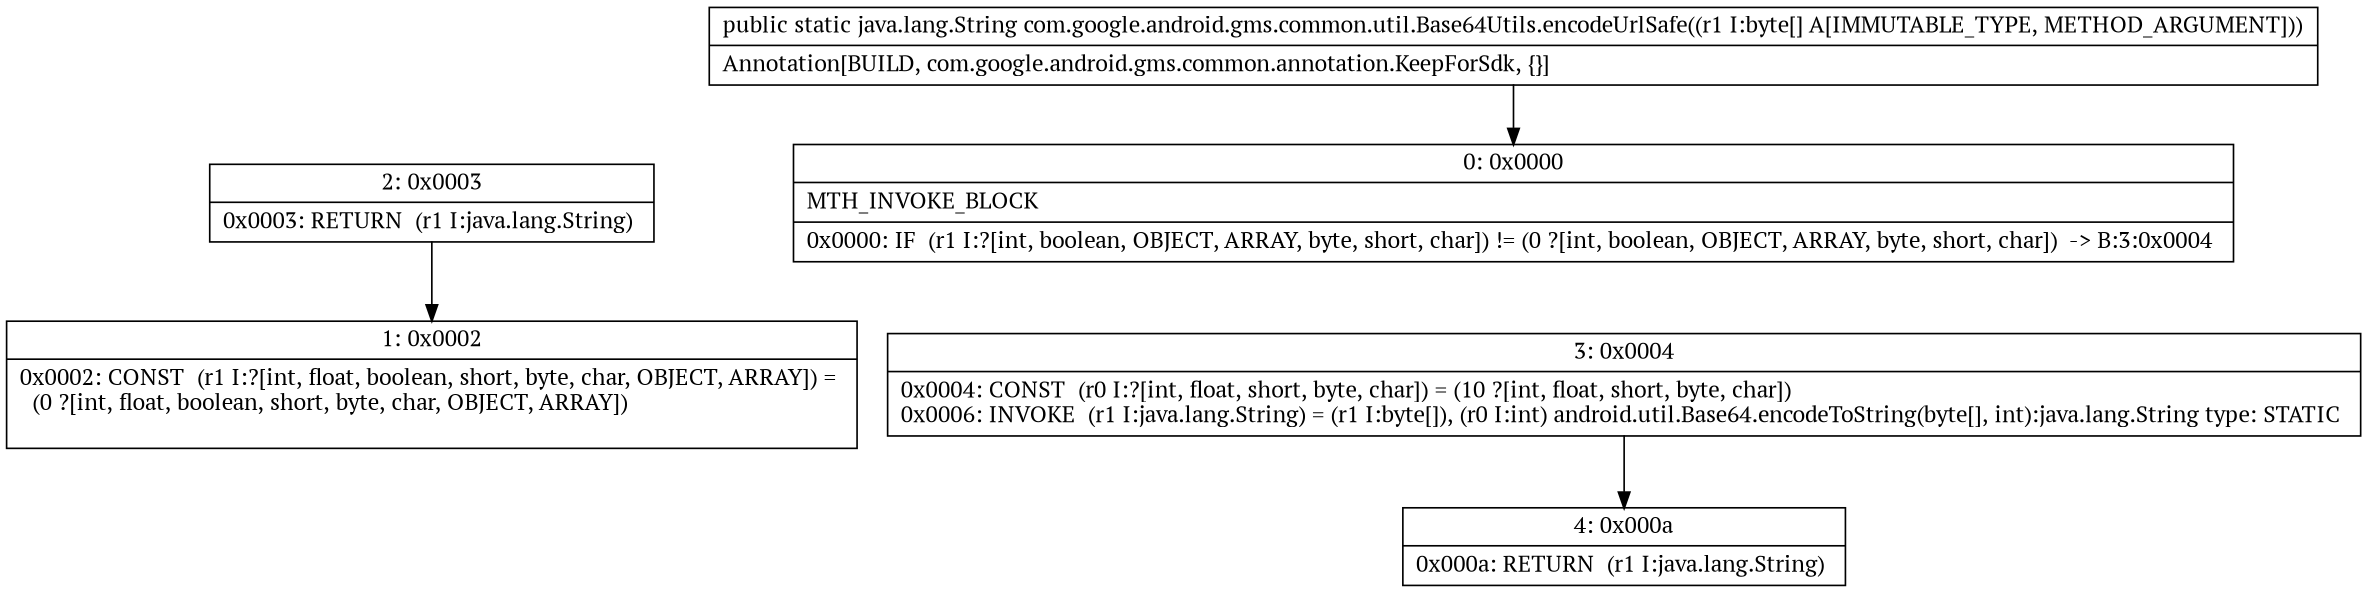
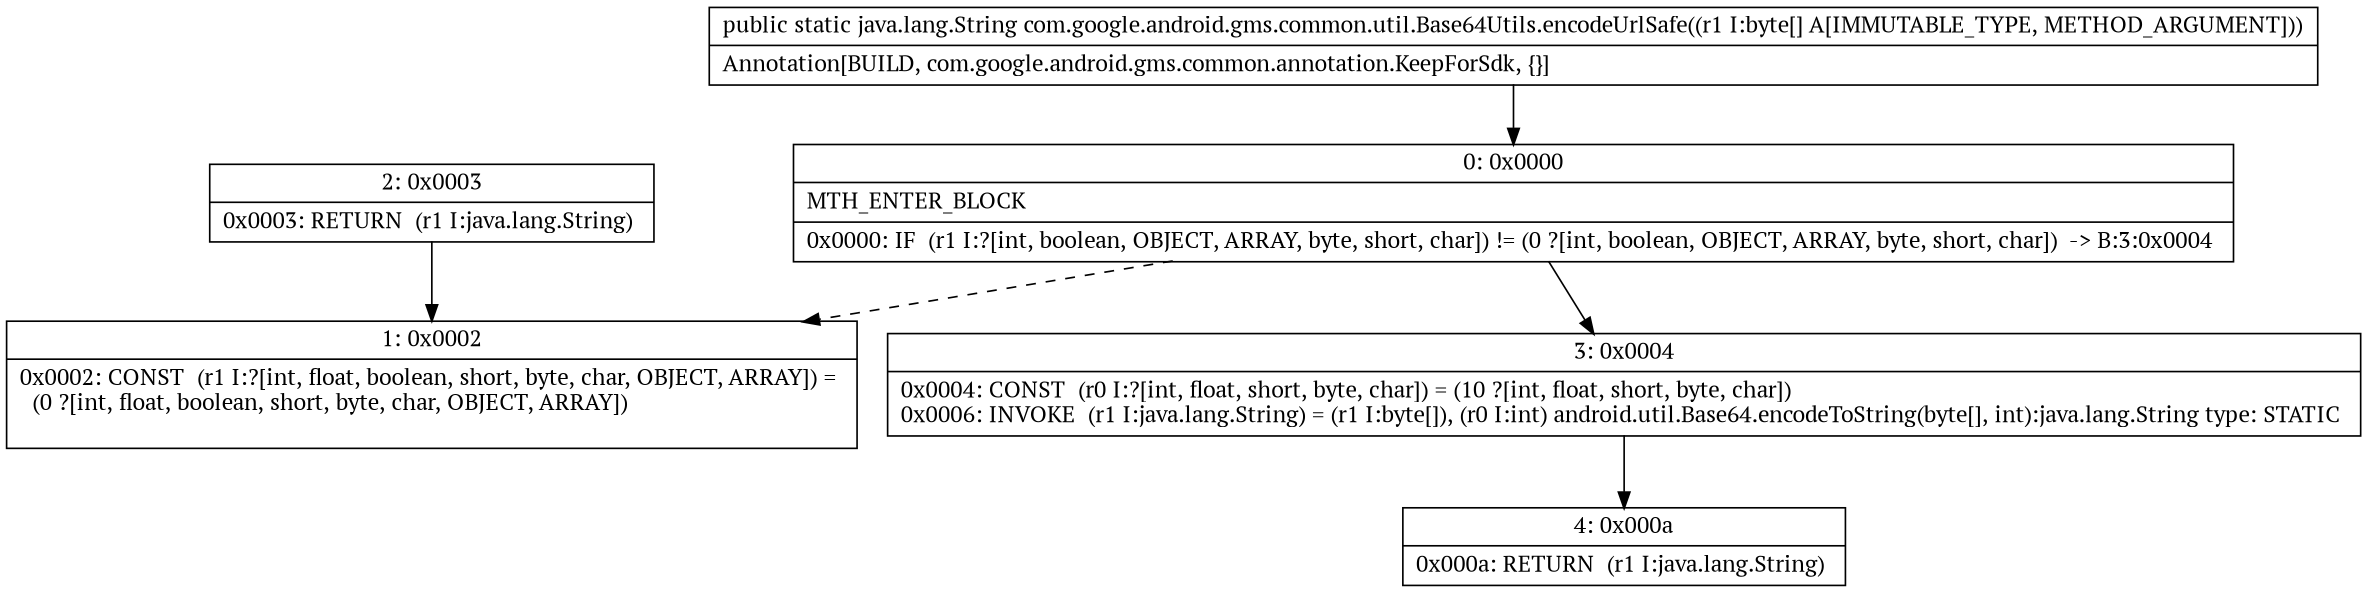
(923, 201) -> (917, 201)
none -> (996, 290)
none -> (1567, 291)
